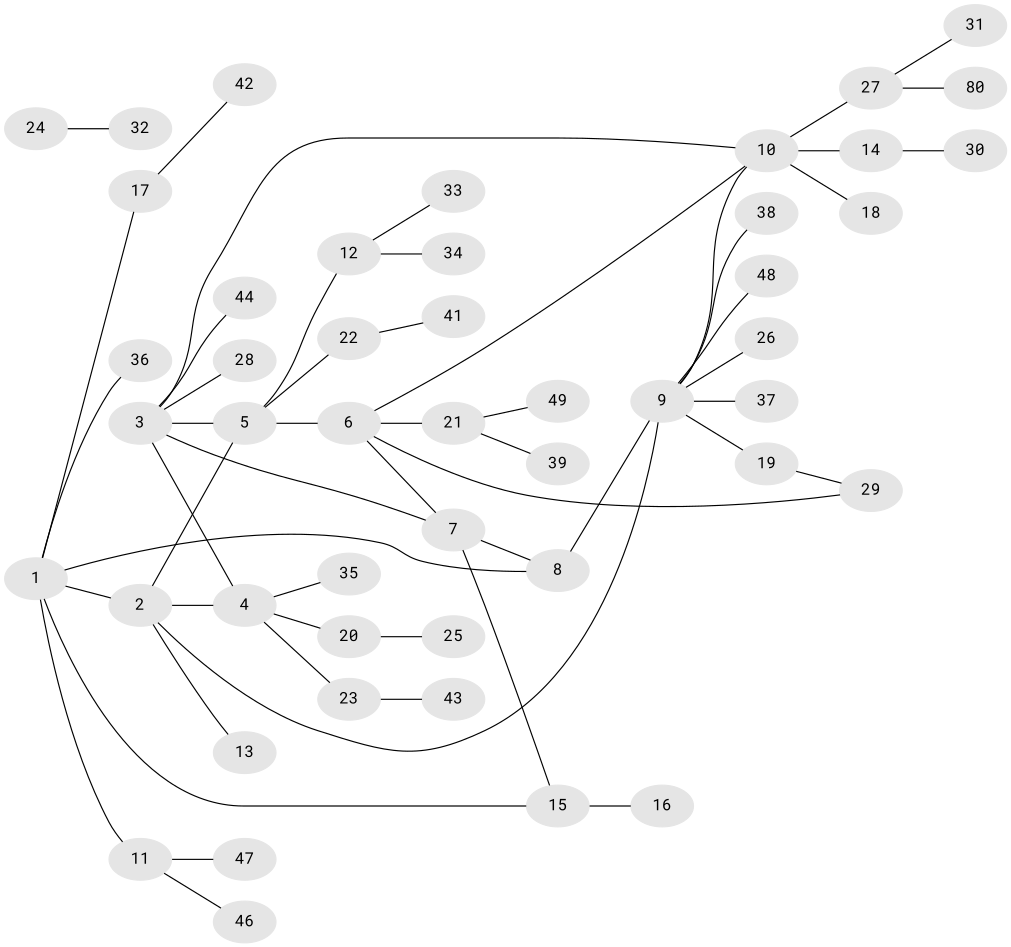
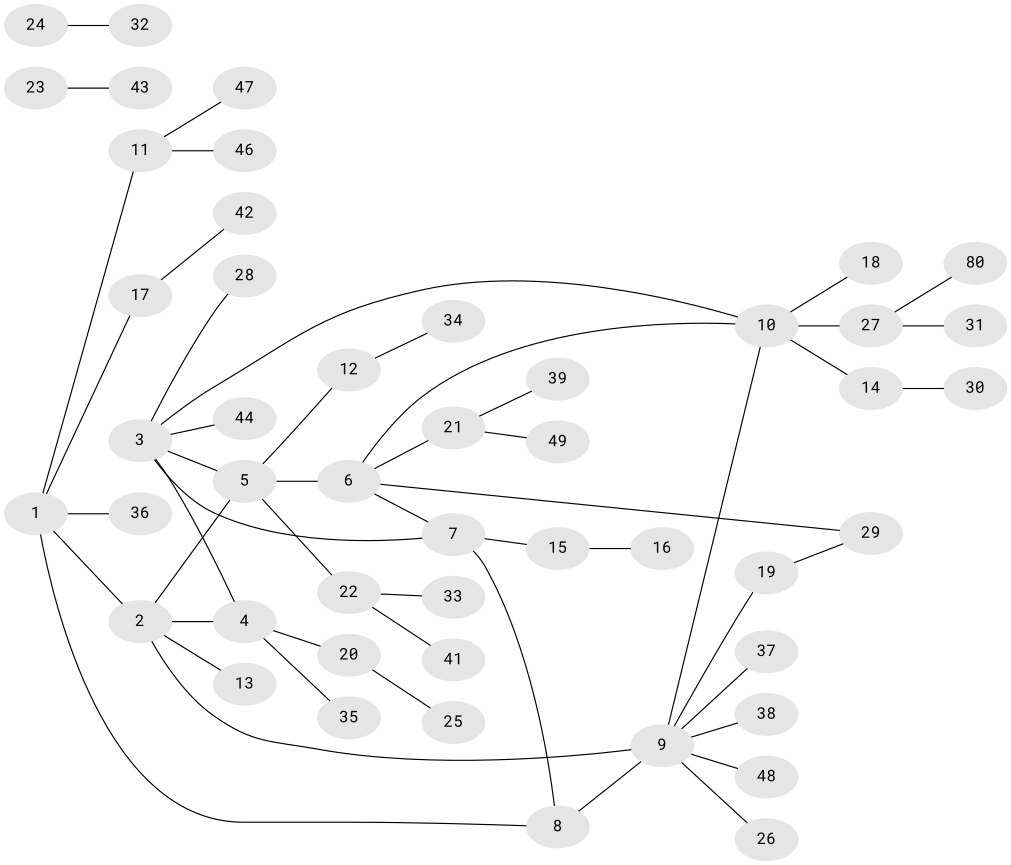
(401, 223) -> (401, 595)
(297, 652) -> none
(233, 804) -> none
